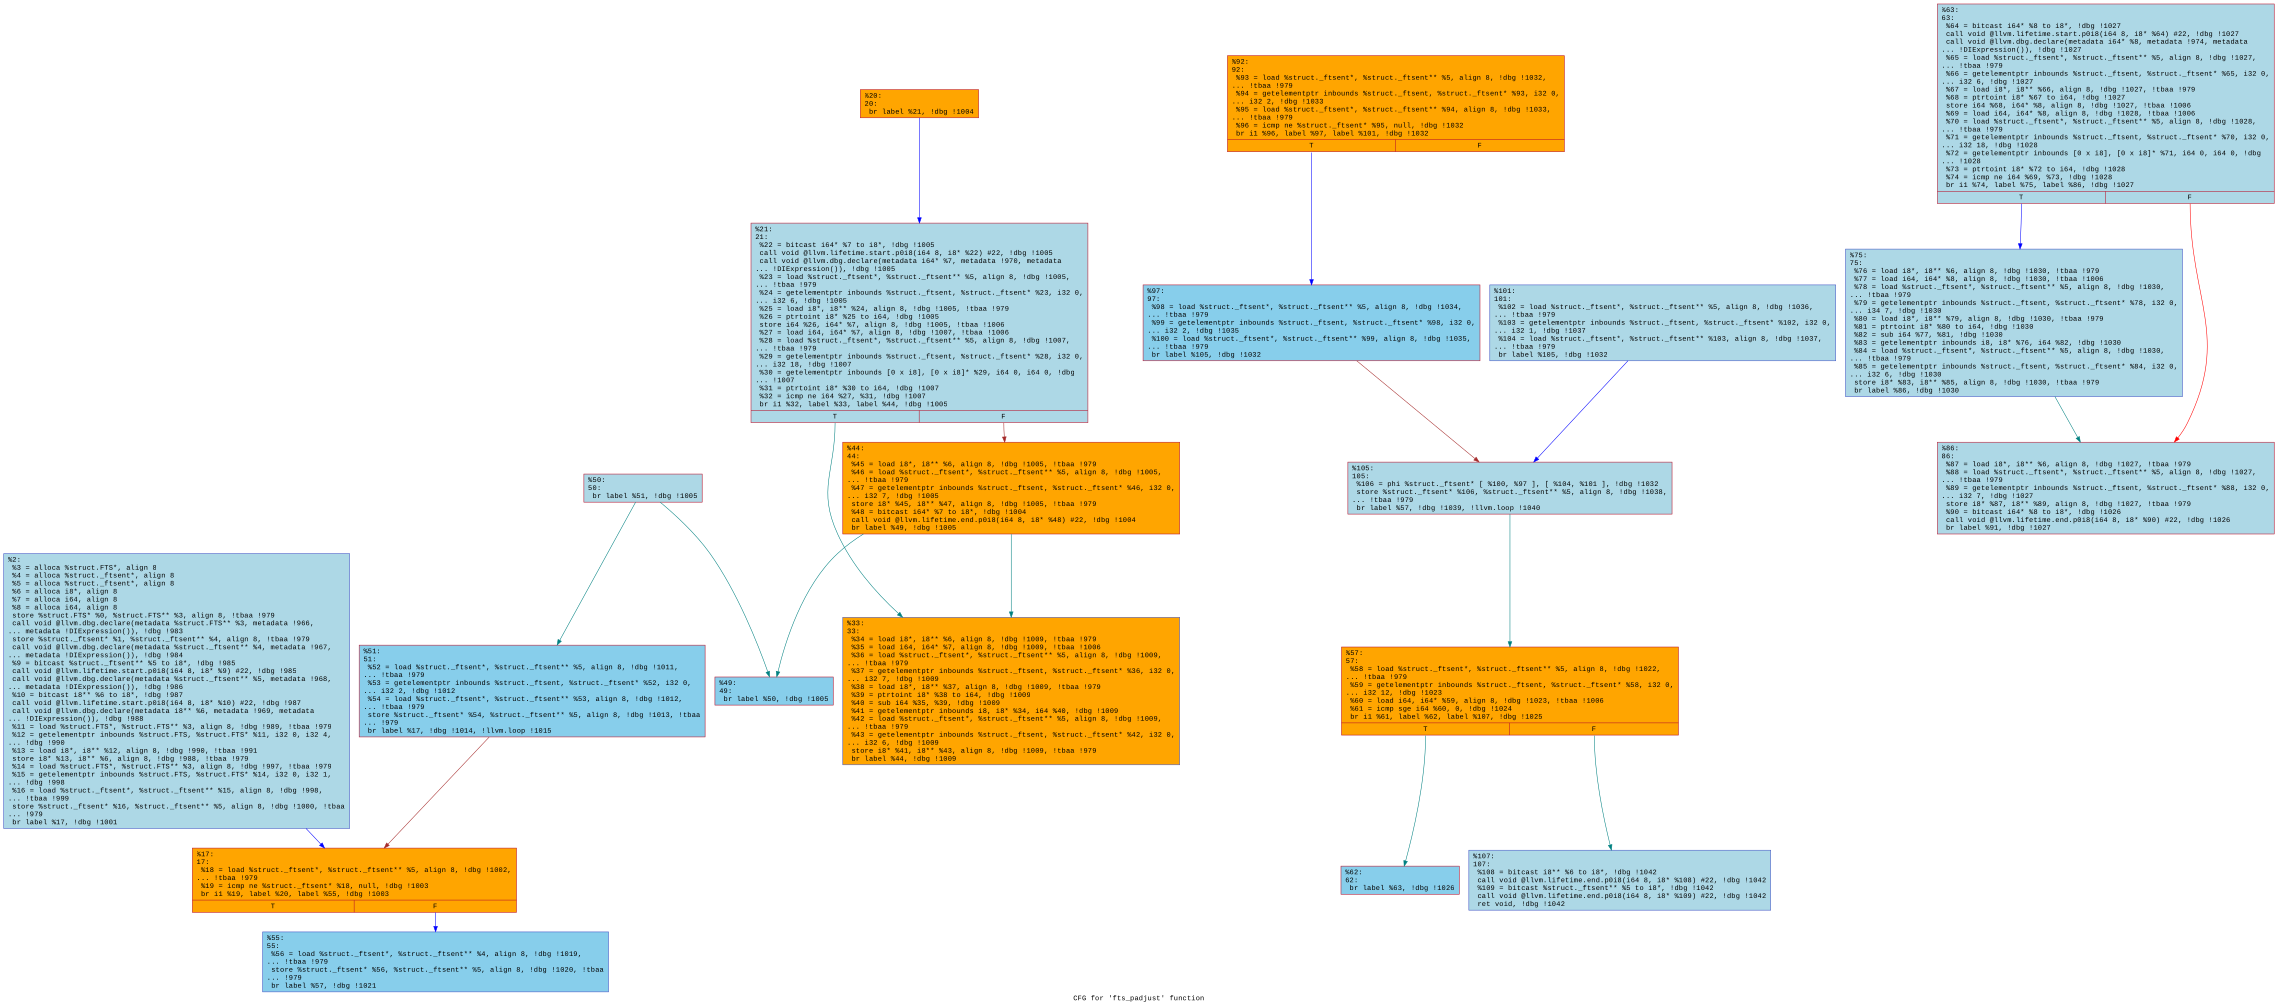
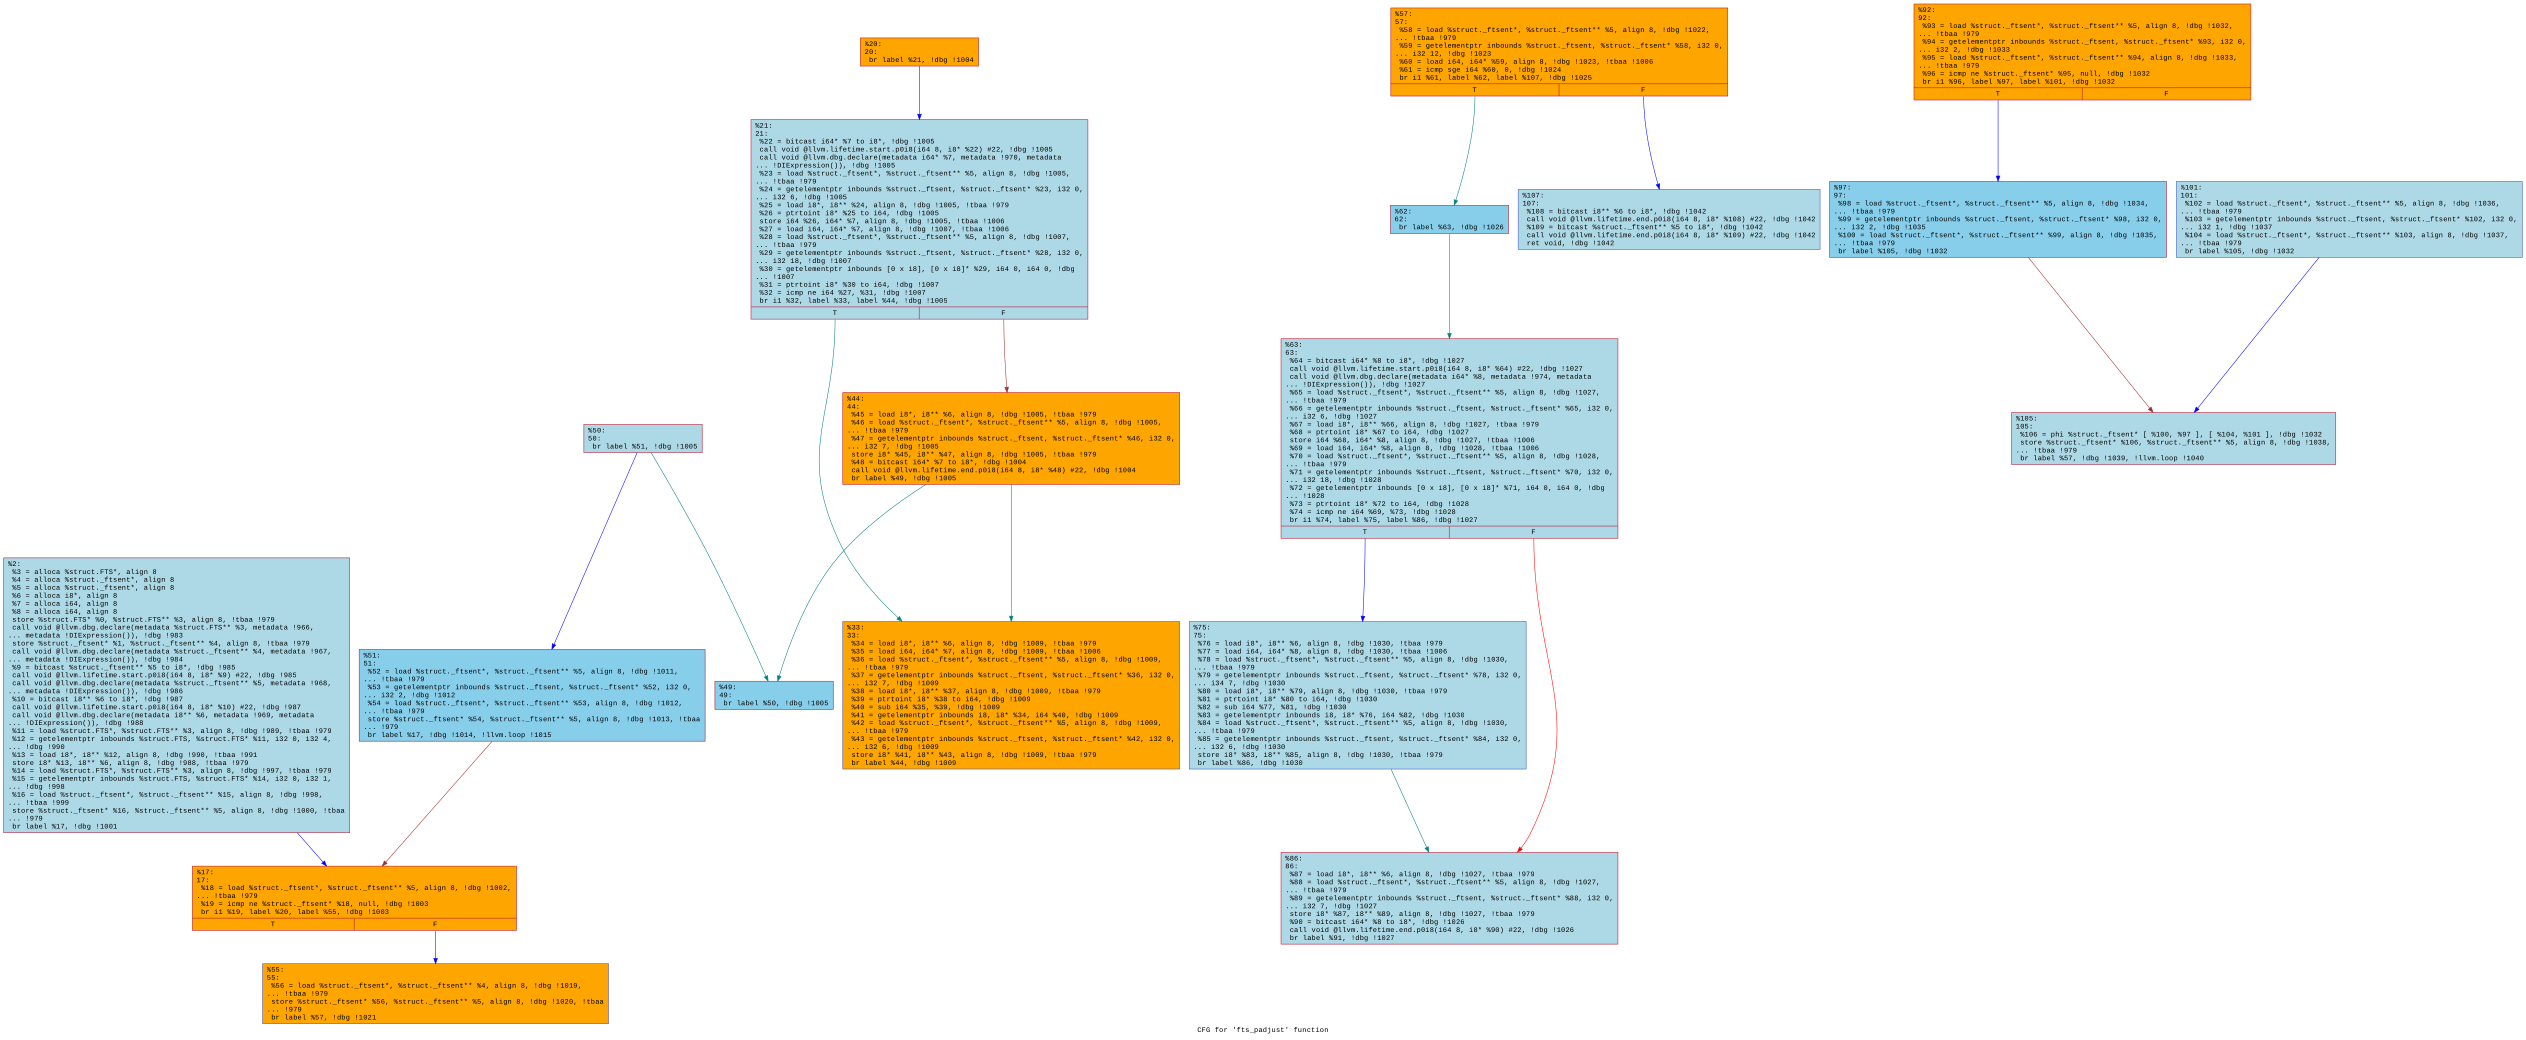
none -> (1449, 283)
(598, 571) -> (596, 548)
(1510, 578) -> none
(177, 691) -> (177, 695)
(1599, 791) -> (1648, 141)
(436, 962) -> (436, 994)
